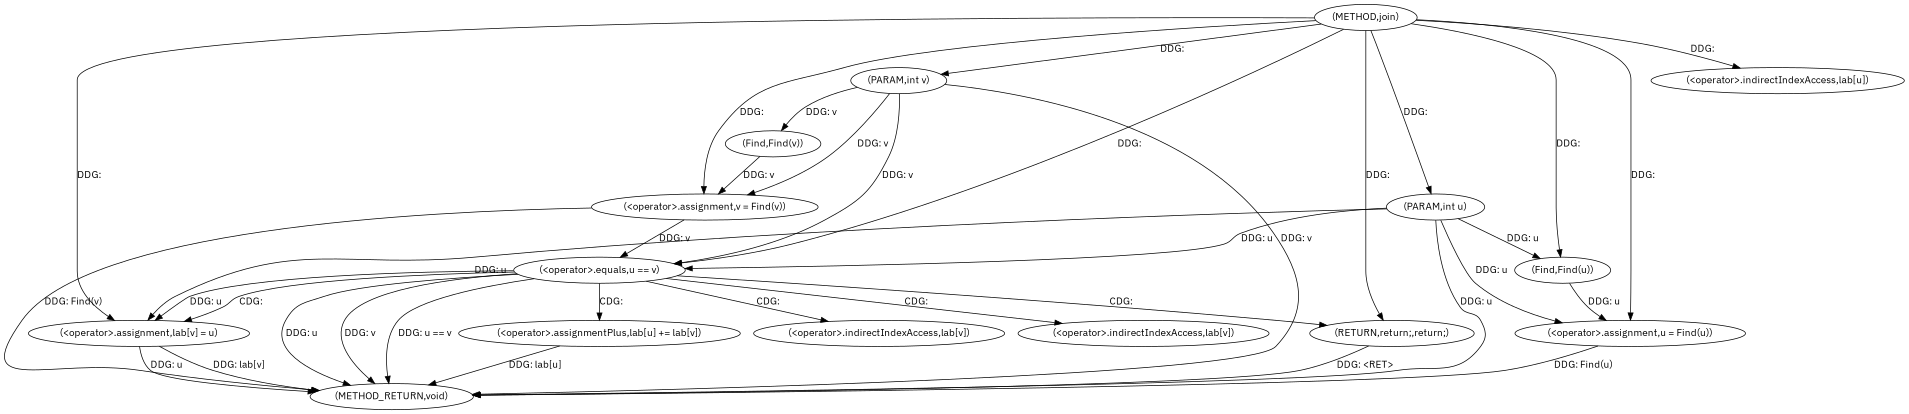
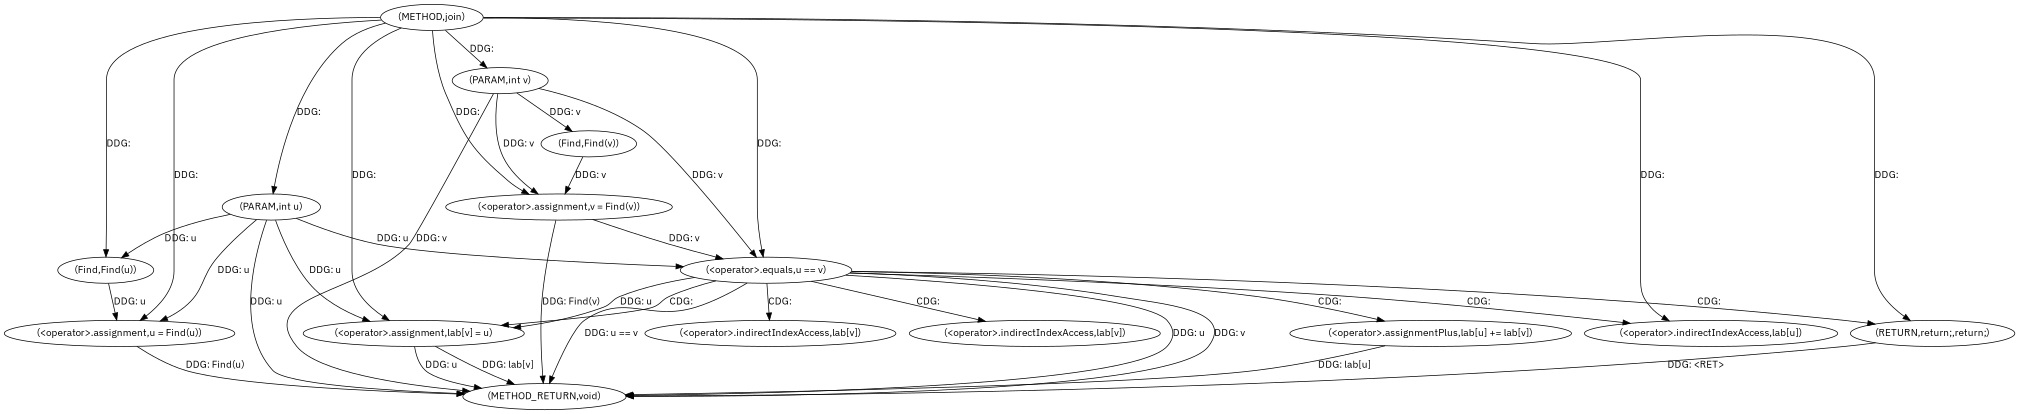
none -> (1237, 289)
